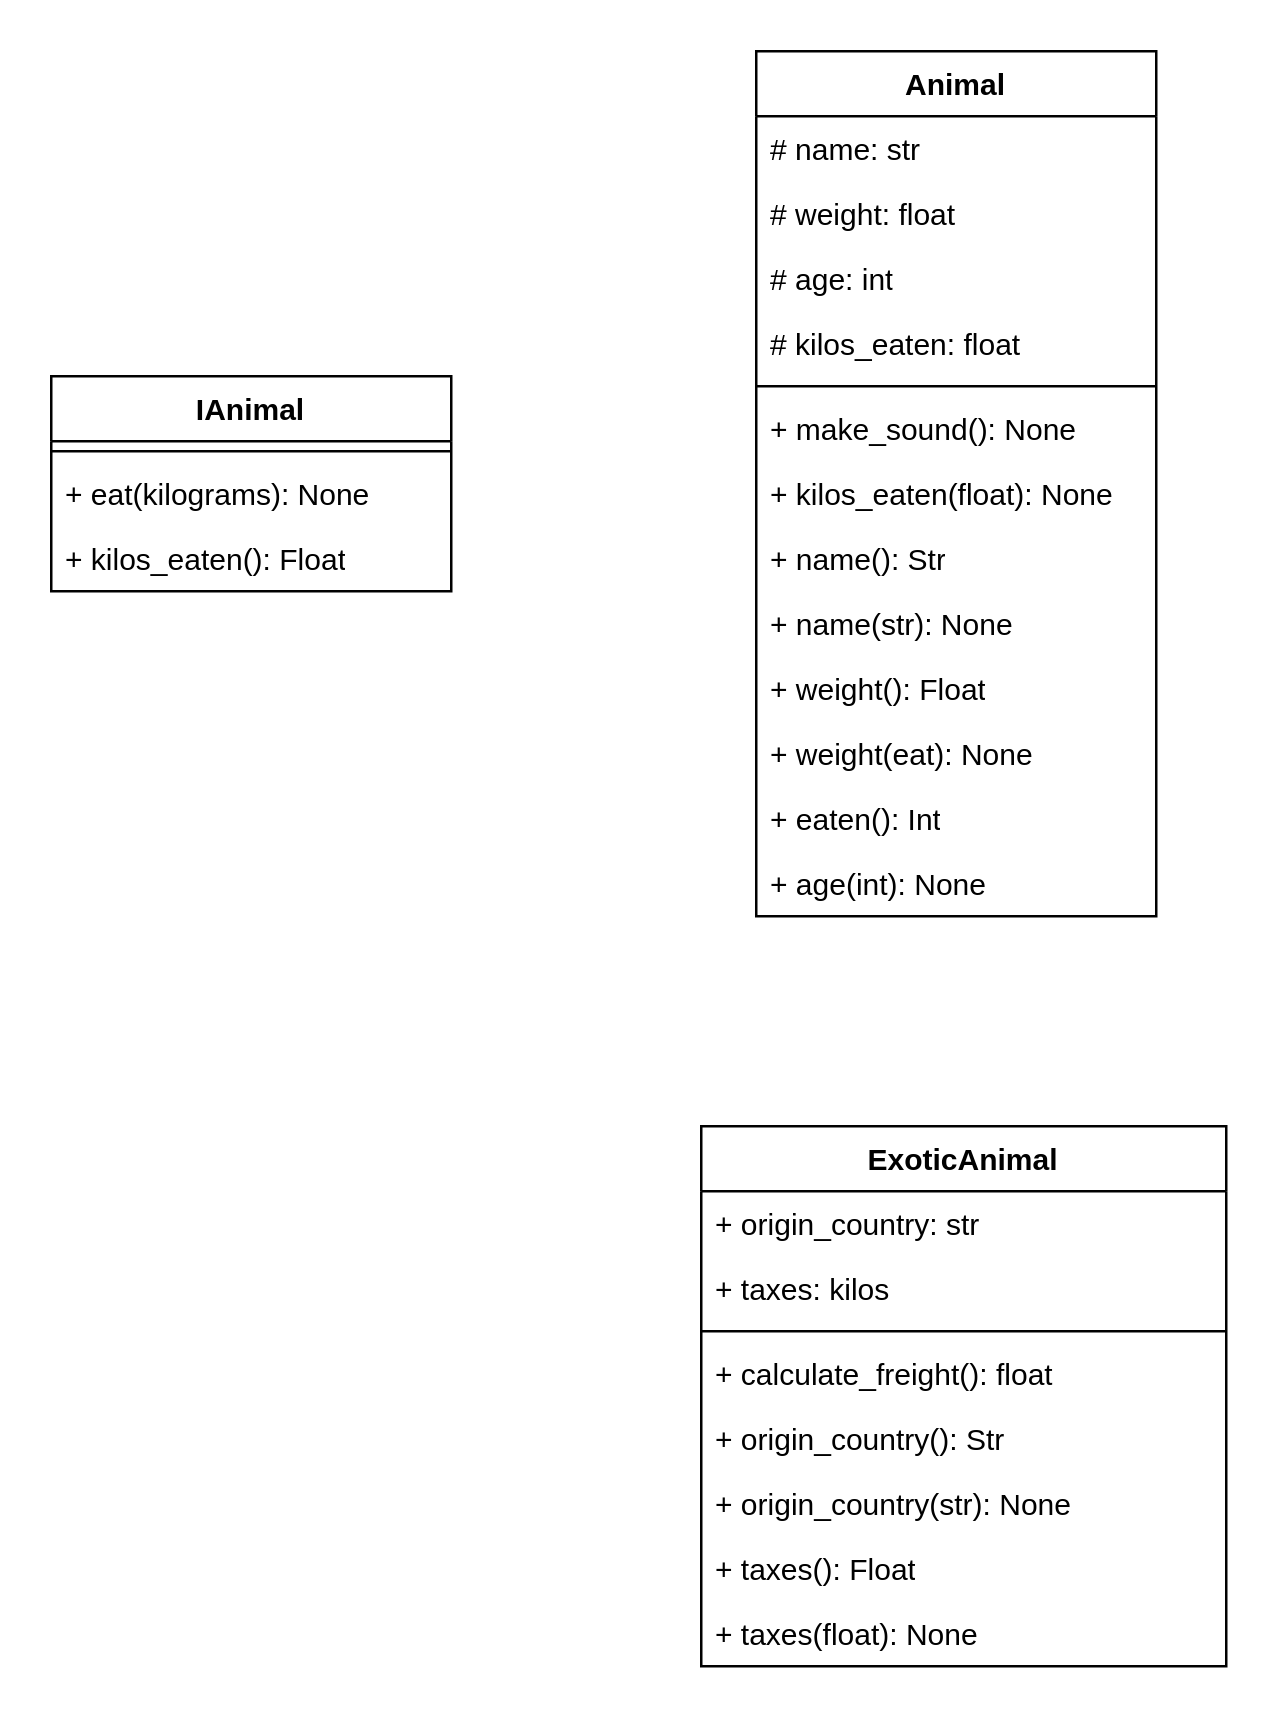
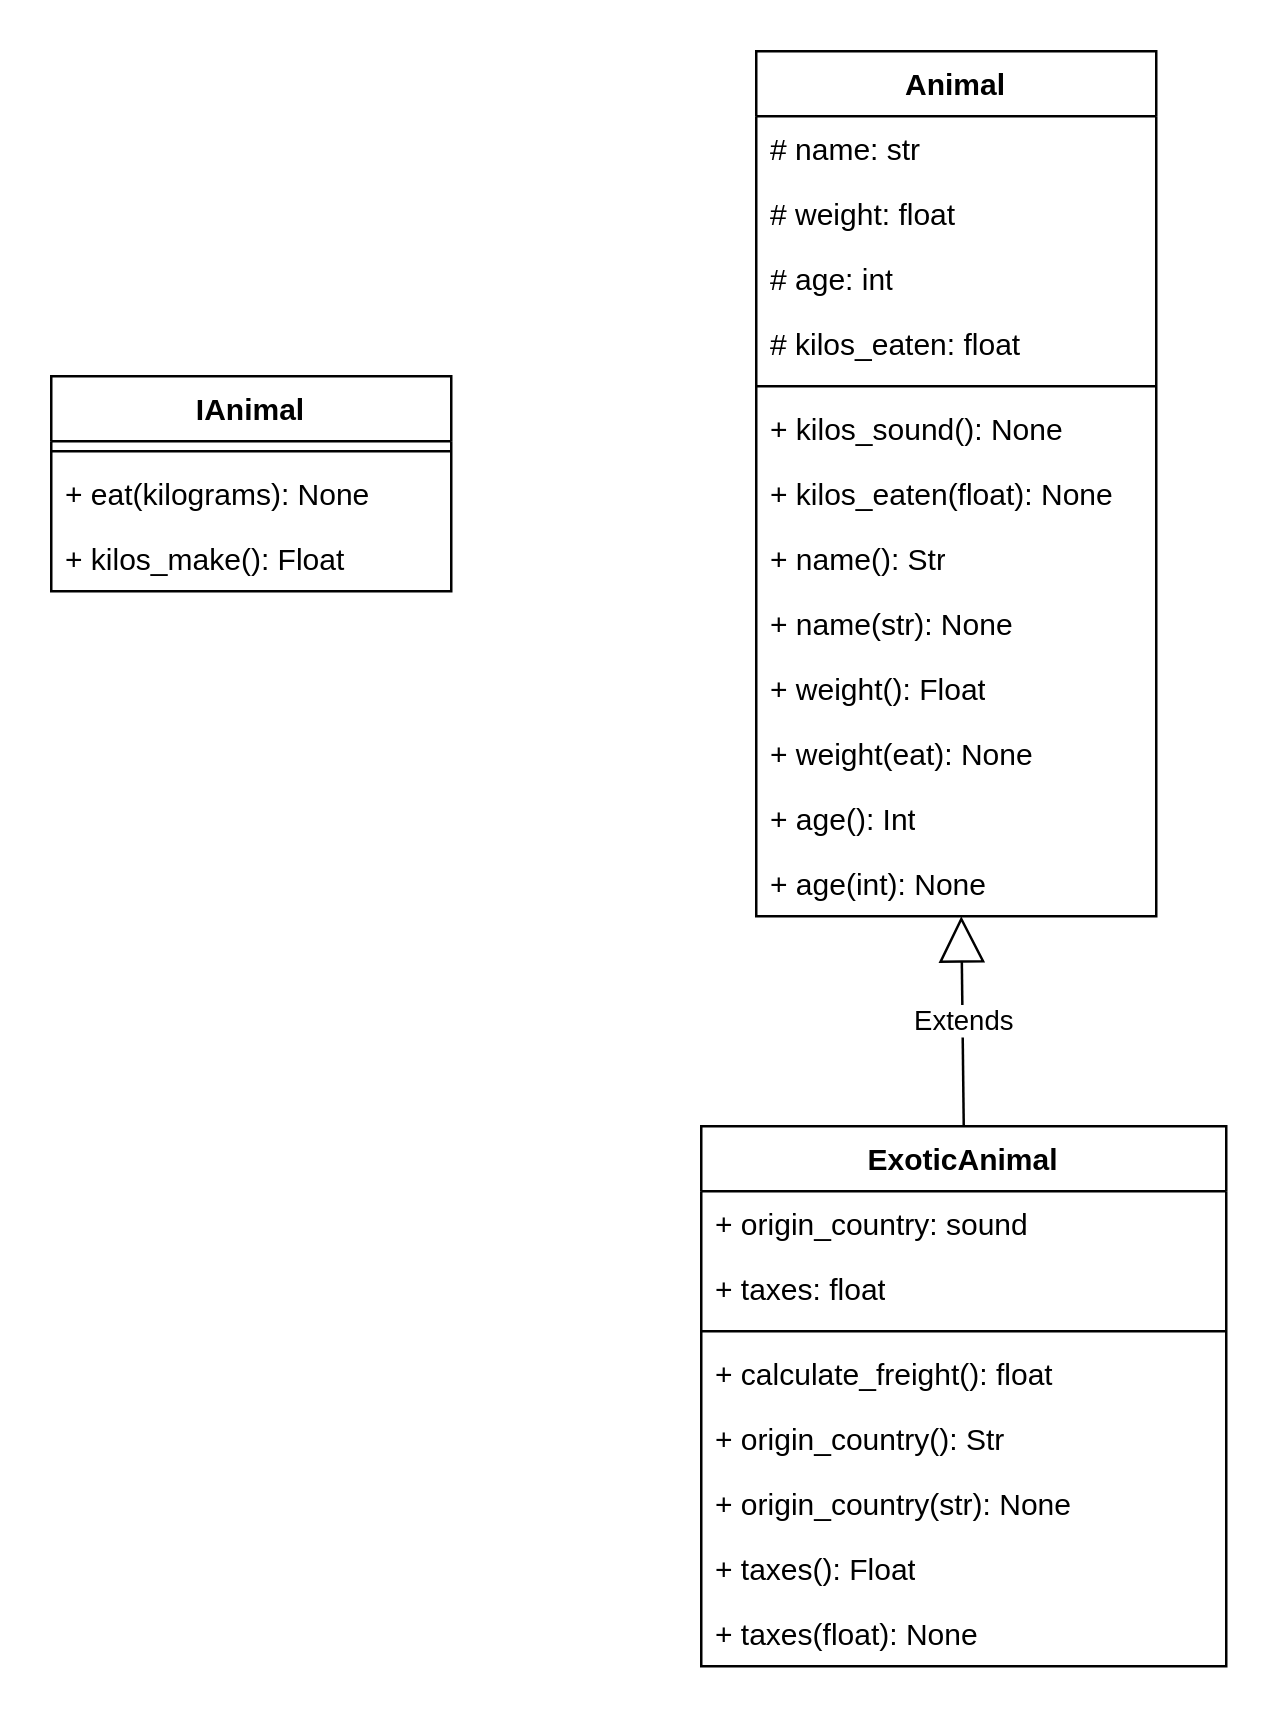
(928, 432) -> (928, 432)
(228, 562) -> (219, 562)
(877, 822) -> (860, 822)
none -> (963, 1044)
(873, 1227) -> (890, 1227)
(814, 1292) -> (818, 1292)
